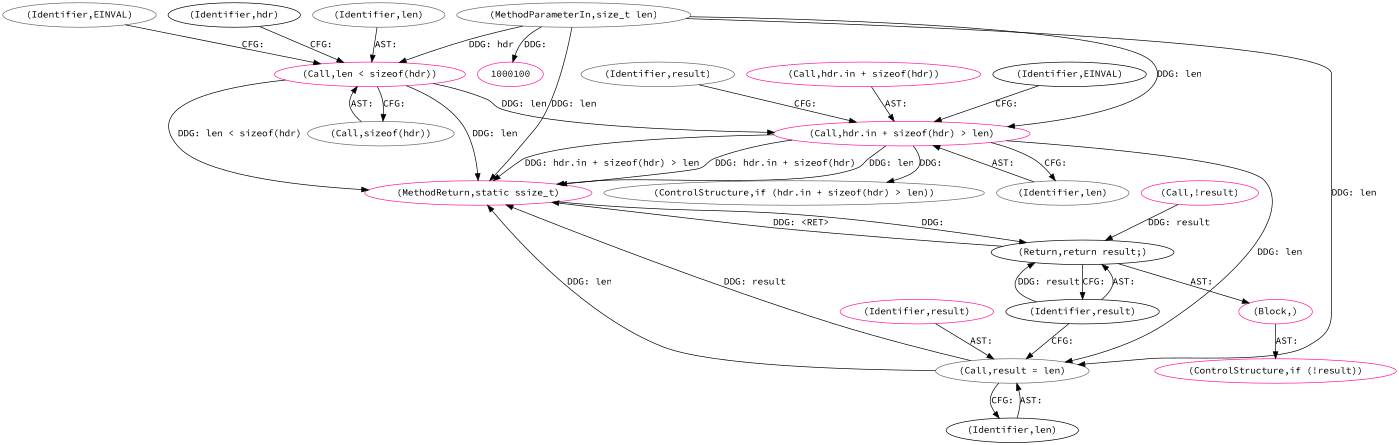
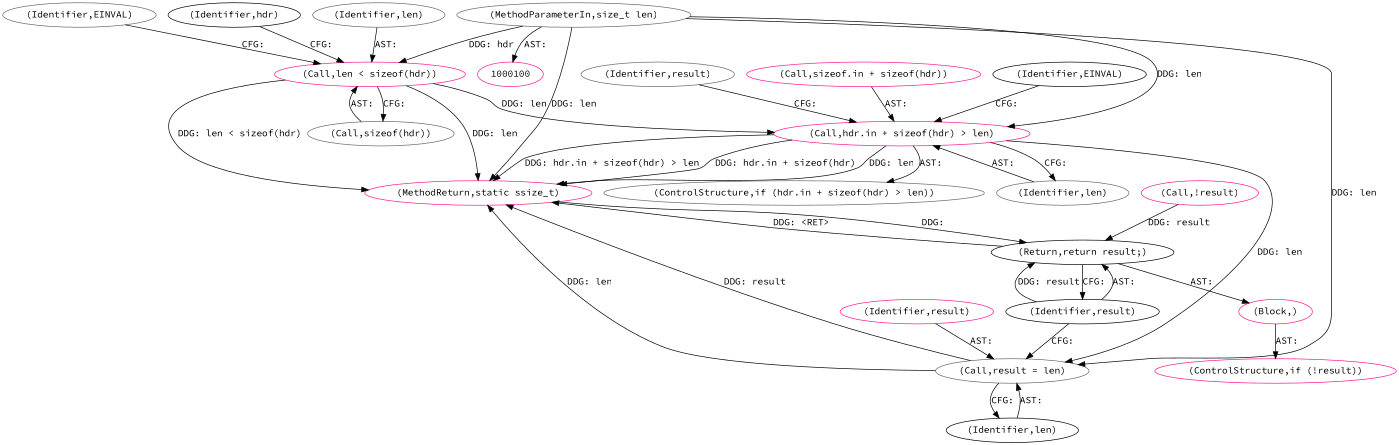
(538, 45) -> (538, 45)
(864, 74) -> (864, 74)
(934, 163) -> (934, 163)
